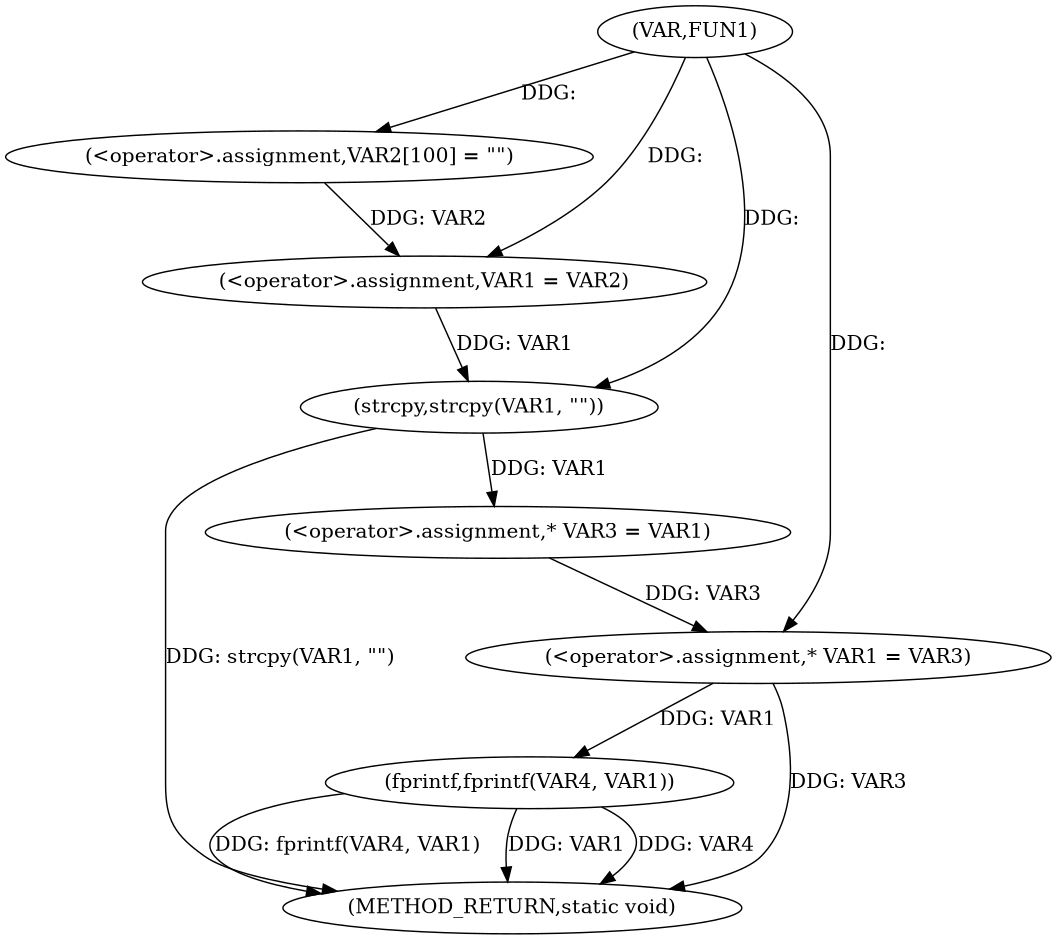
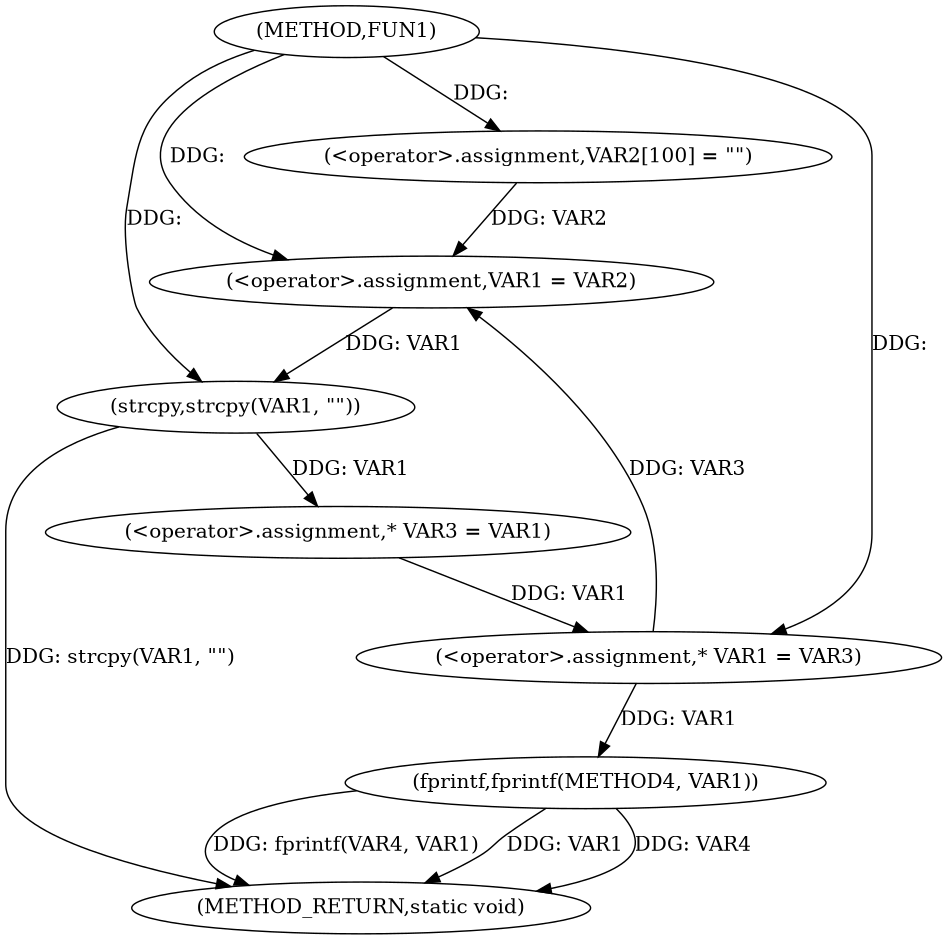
(695, 32) -> (347, 32)
(704, 595) -> (570, 595)
(530, 783) -> (586, 783)
(785, 814) -> (612, 451)
